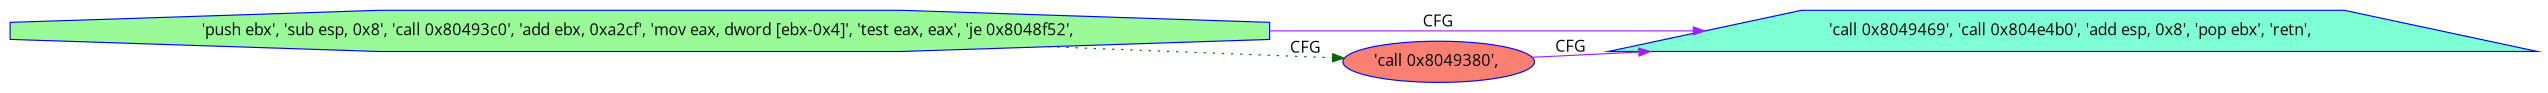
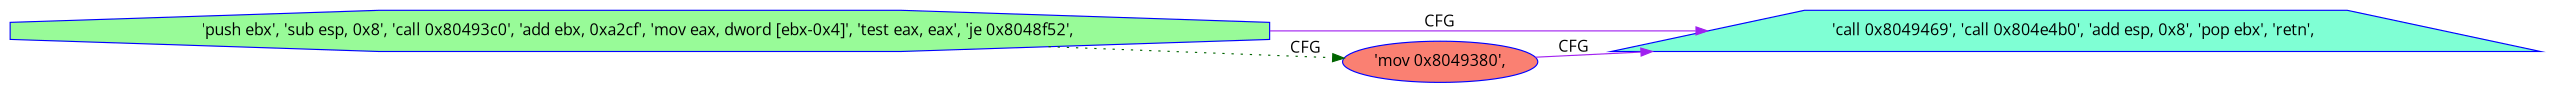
(1439, 62) -> (1440, 62)
